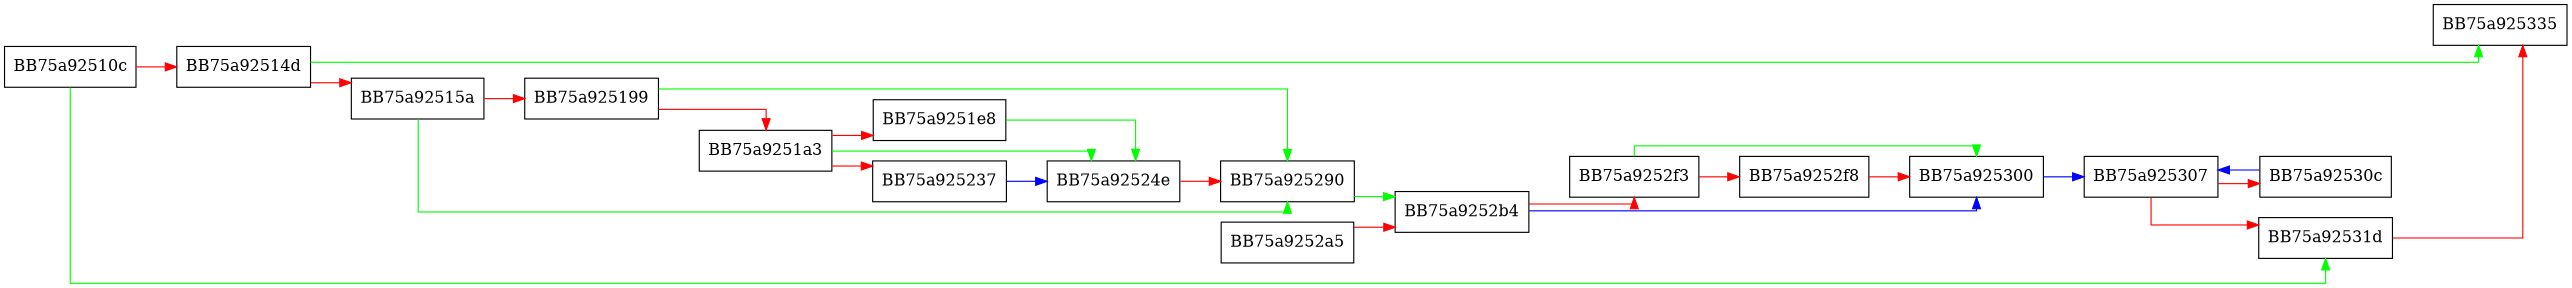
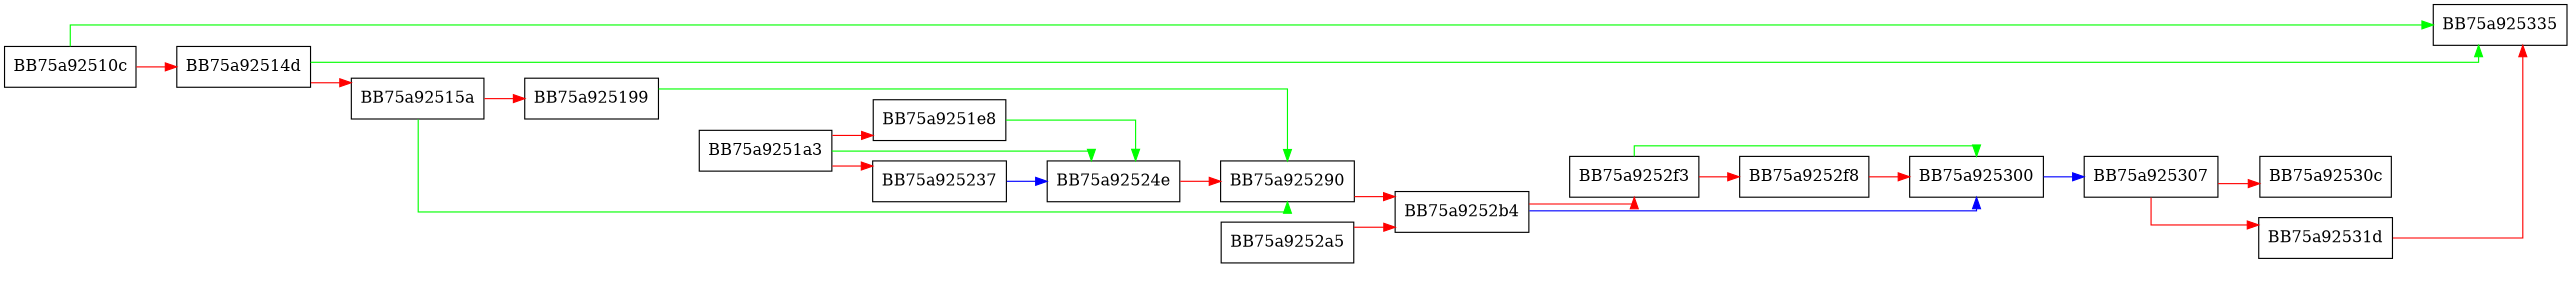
(717, 109) -> none
(2245, 170) -> none
(1369, 197) -> (1369, 197)
(1107, 283) -> (1235, 25)
